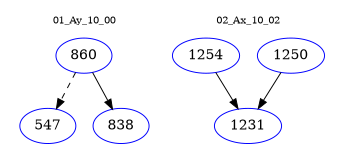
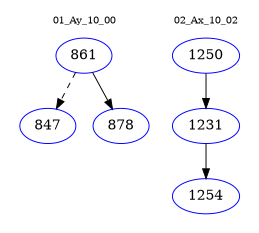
(84, 56) -> (84, 56)
(224, 86) -> (206, 156)
(48, 126) -> (48, 126)
(121, 126) -> (121, 126)
